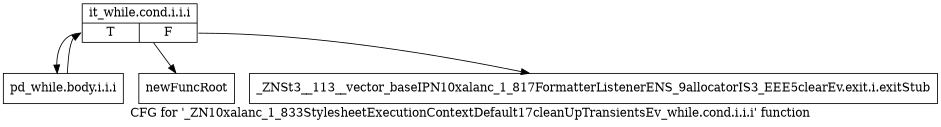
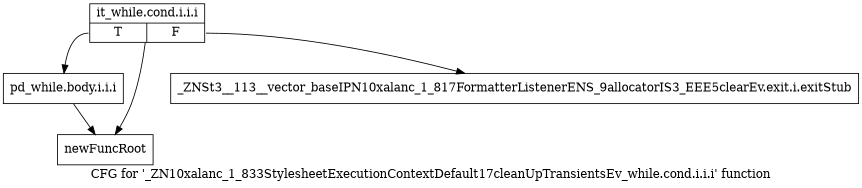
(69, 55) -> (82, 116)
